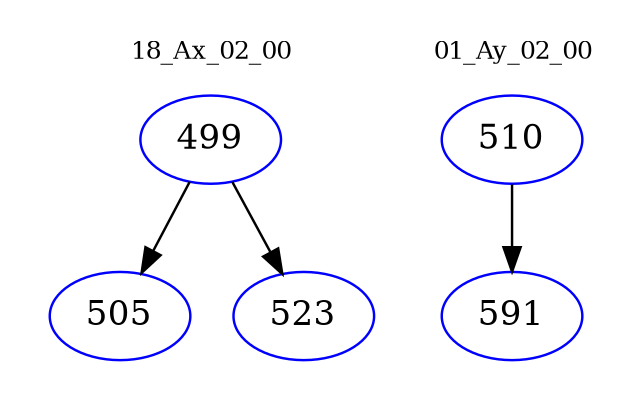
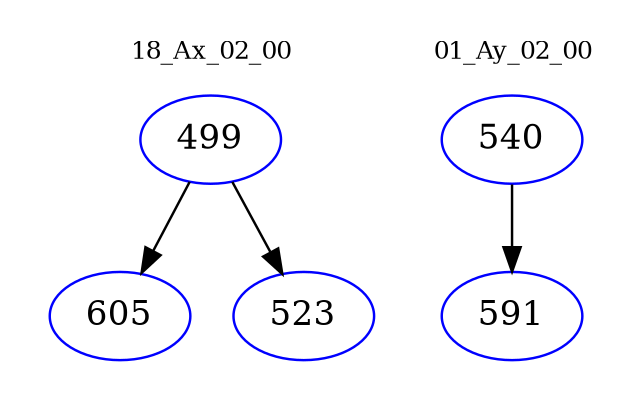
(512, 140) -> (512, 140)
(120, 316) -> (120, 316)
